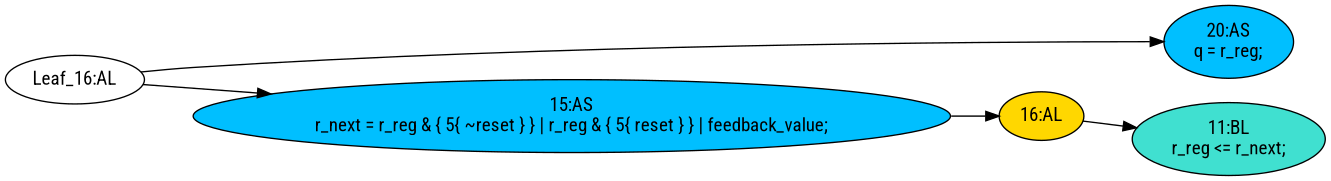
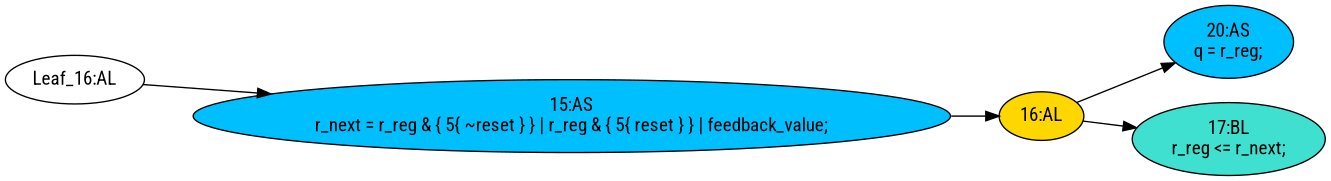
(645, 48) -> (1120, 85)
(1229, 139) -> (1229, 139)
